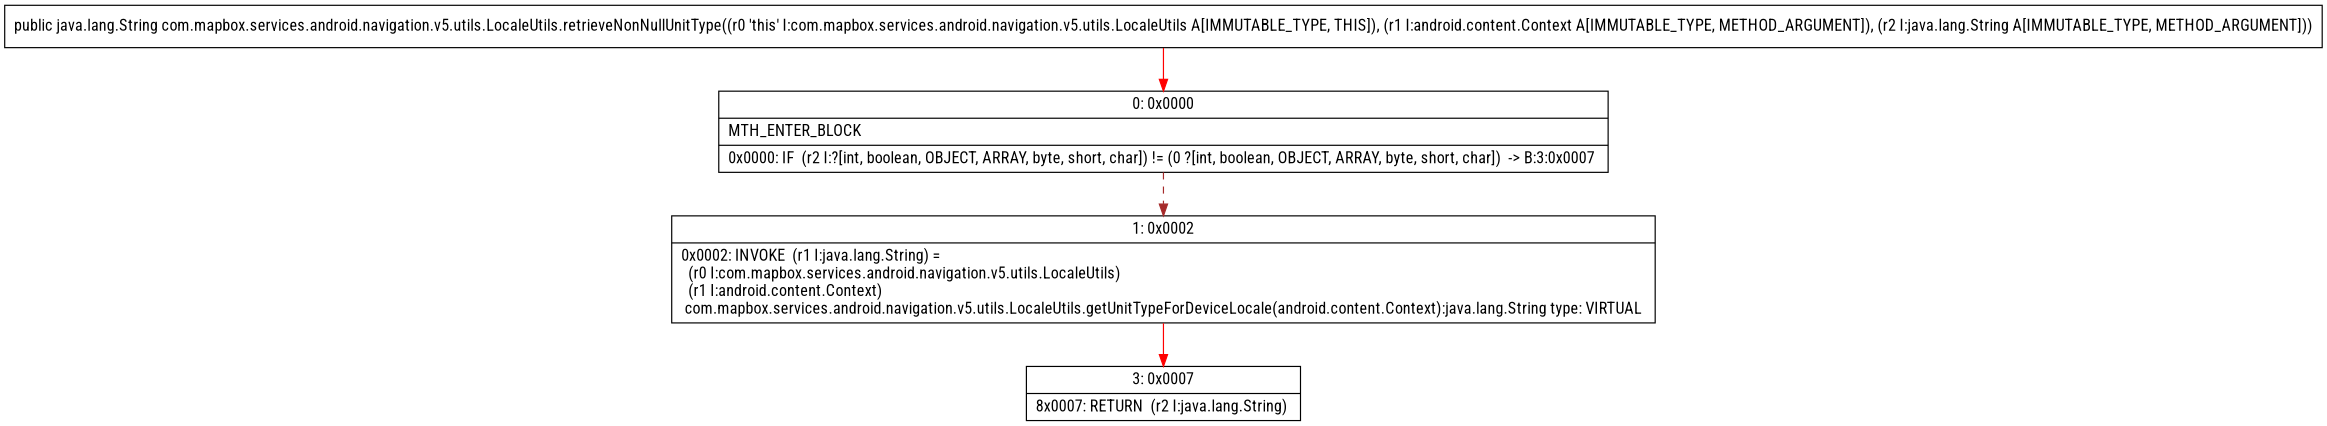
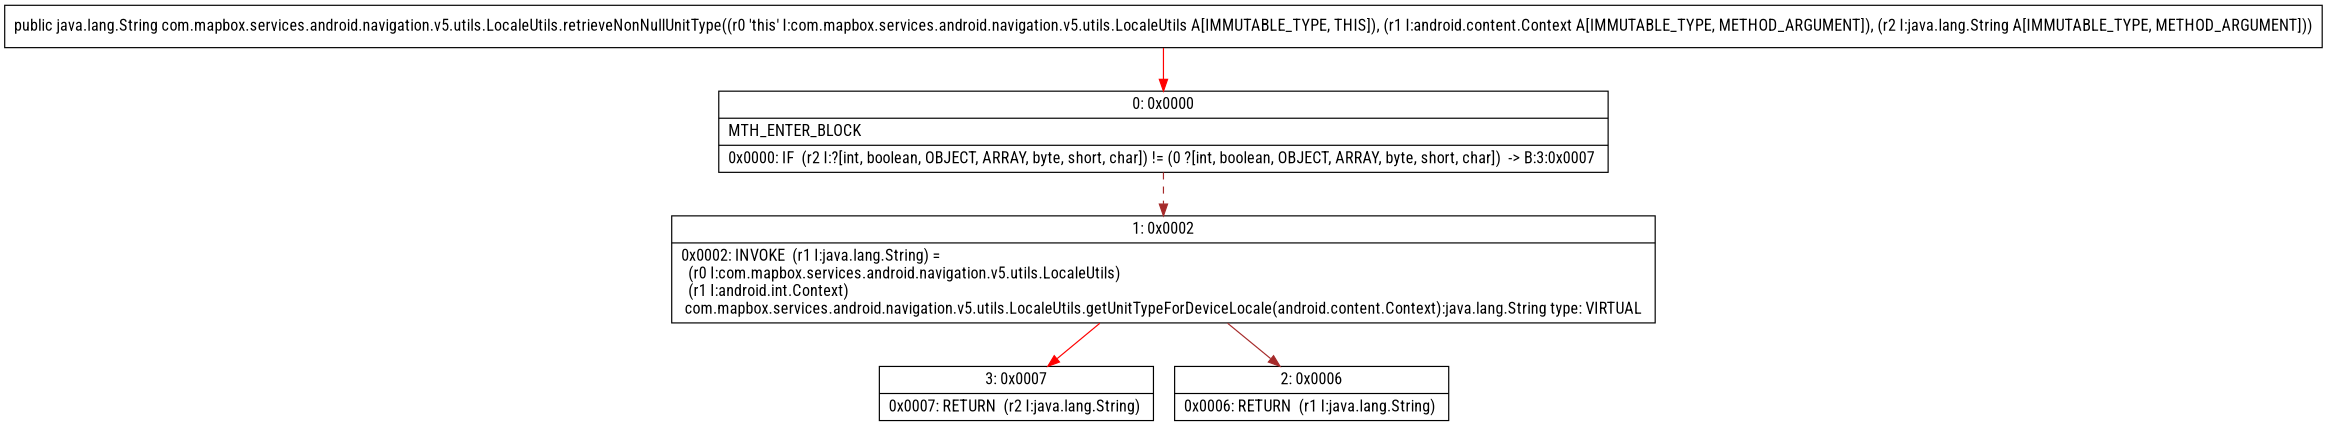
(782, 291) -> (765, 291)
none -> (1312, 394)
(1163, 406) -> (1016, 406)
